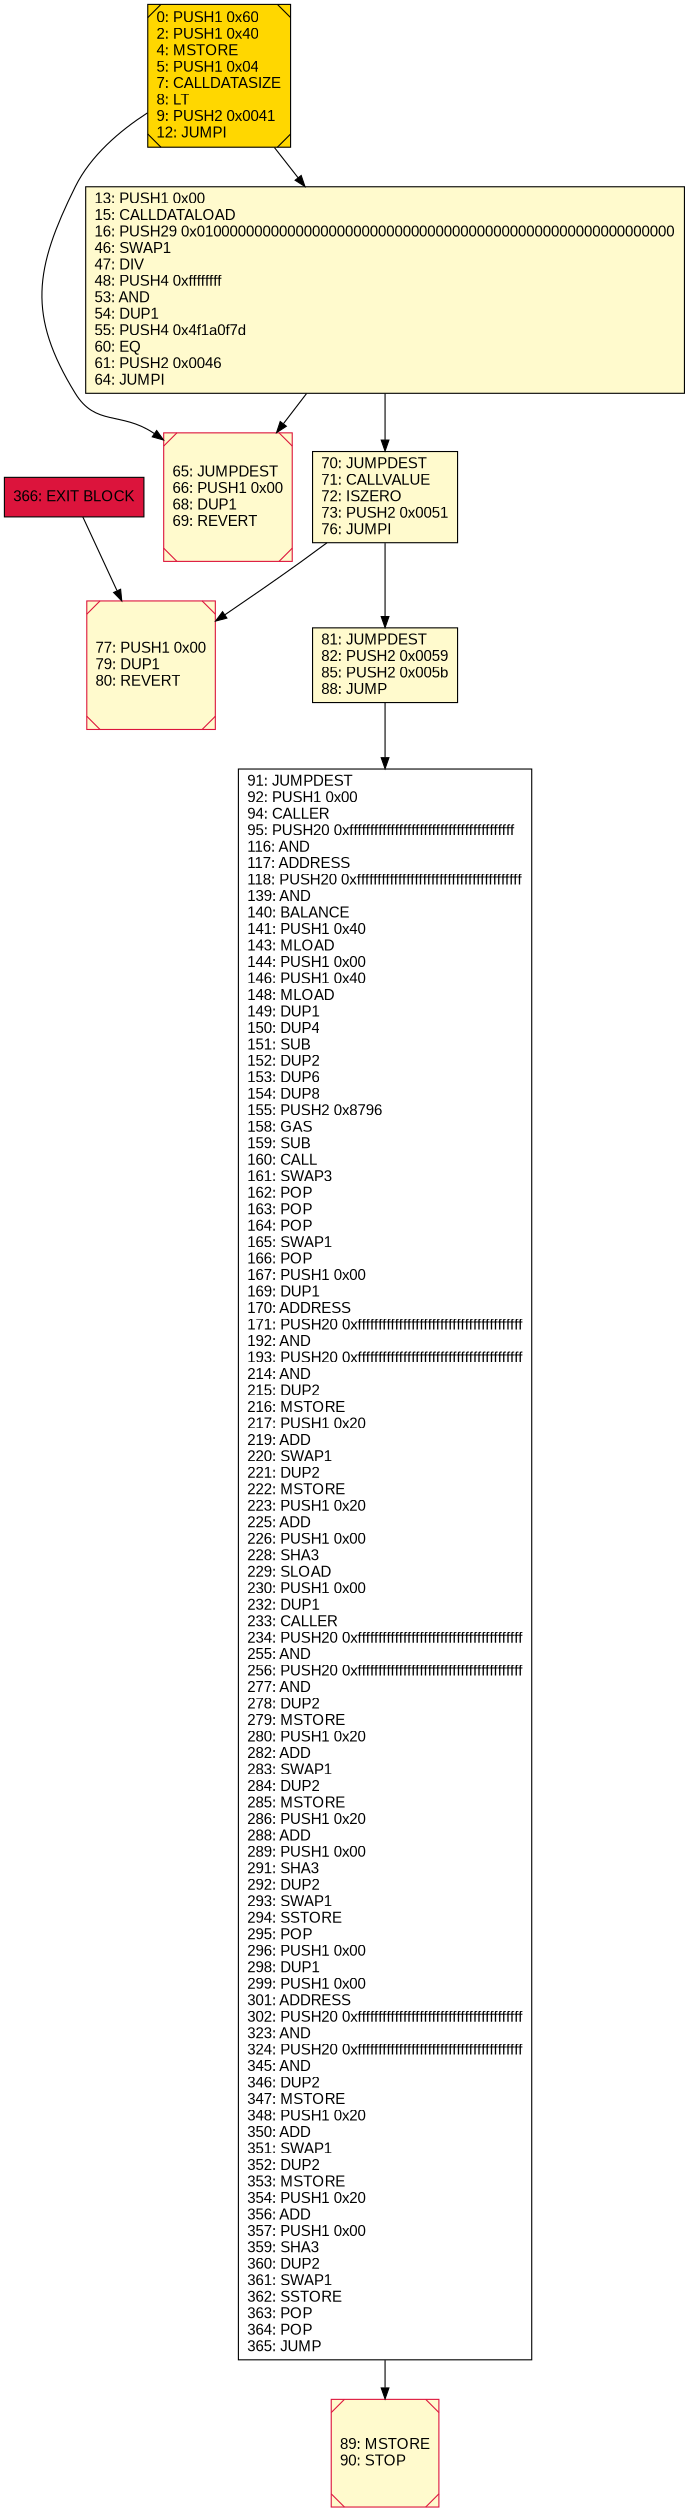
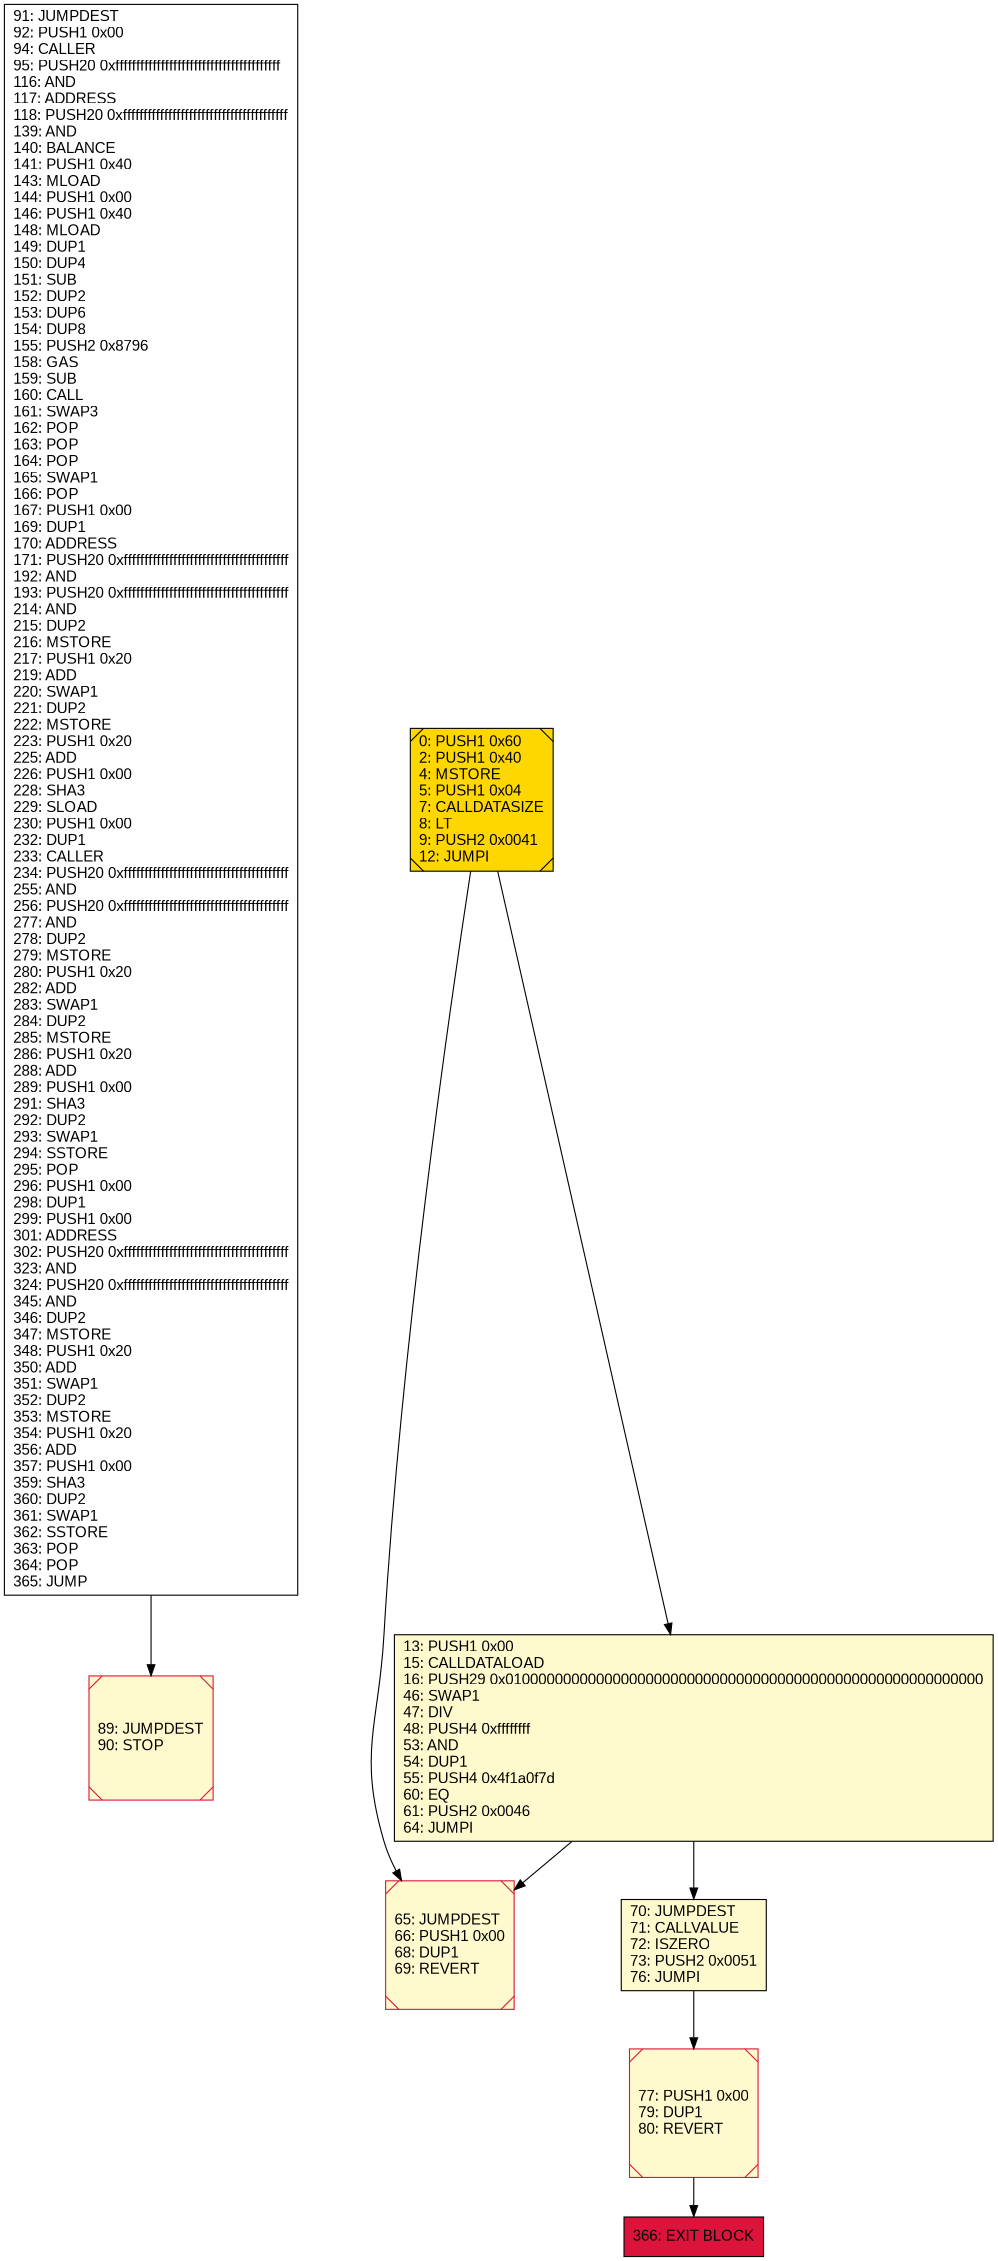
(100, 554) -> (694, 2191)
(385, 665) -> none
(385, 2453) -> (151, 1738)
